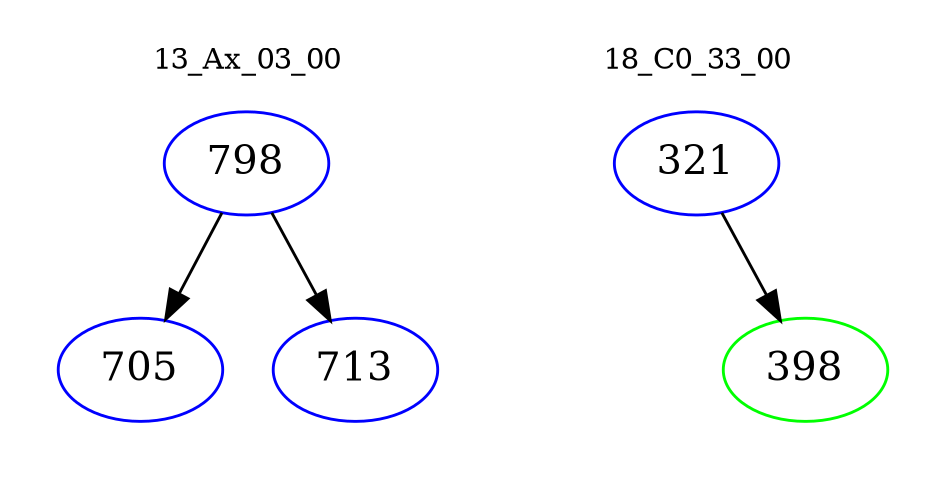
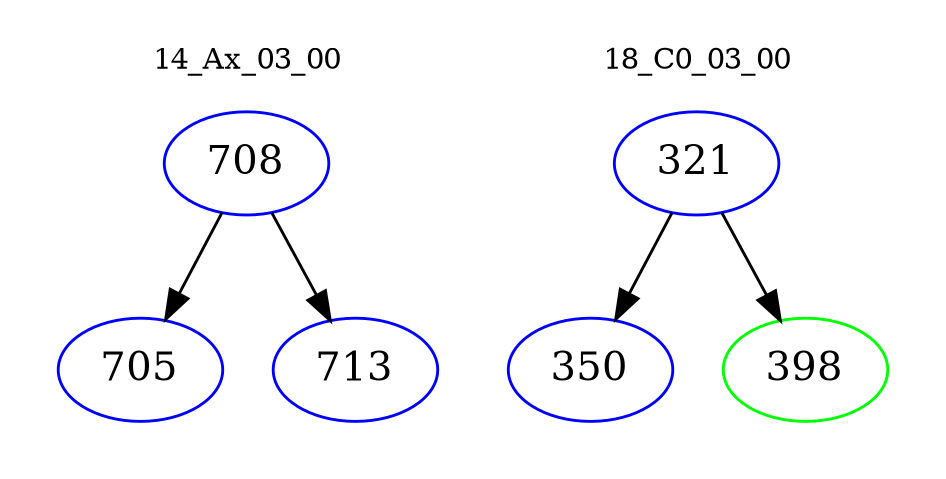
(248, 62) -> (248, 62)
(698, 62) -> (698, 62)
(247, 163) -> (247, 163)
none -> (591, 370)
